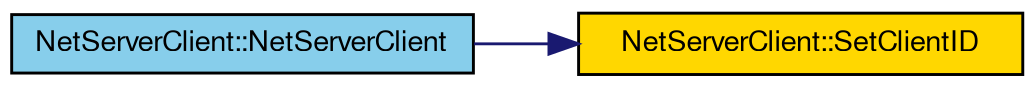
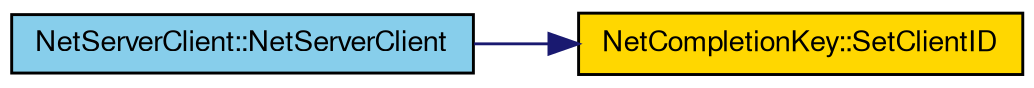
(801, 44) -> (801, 44)
